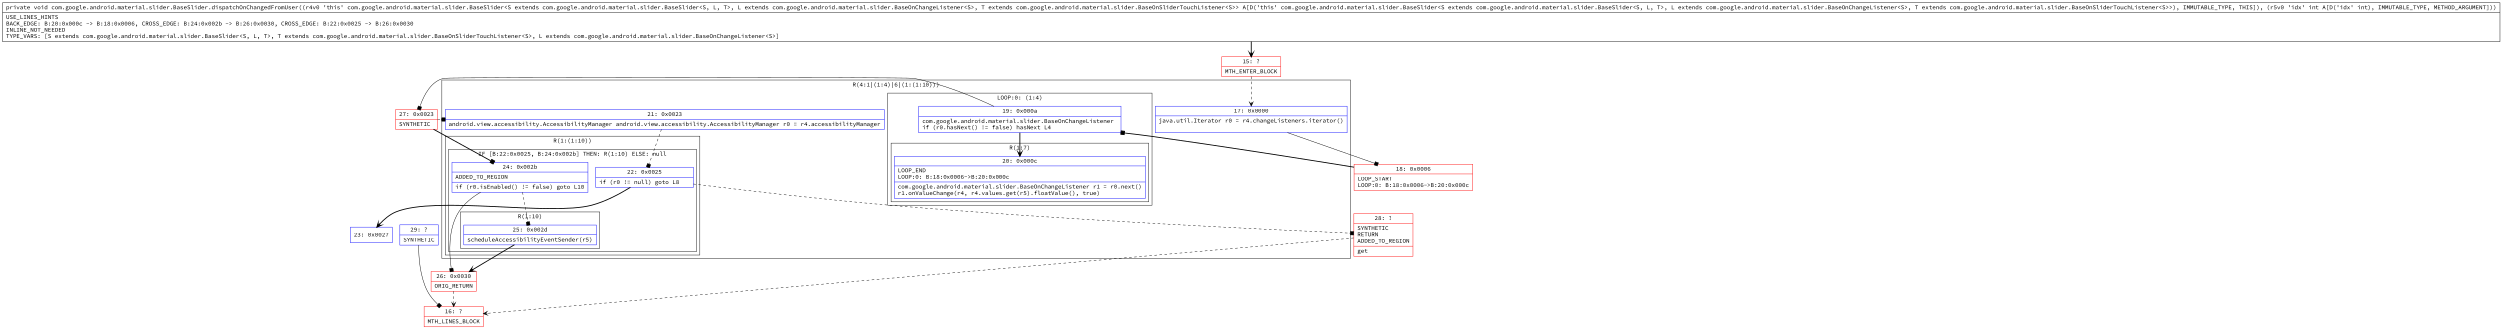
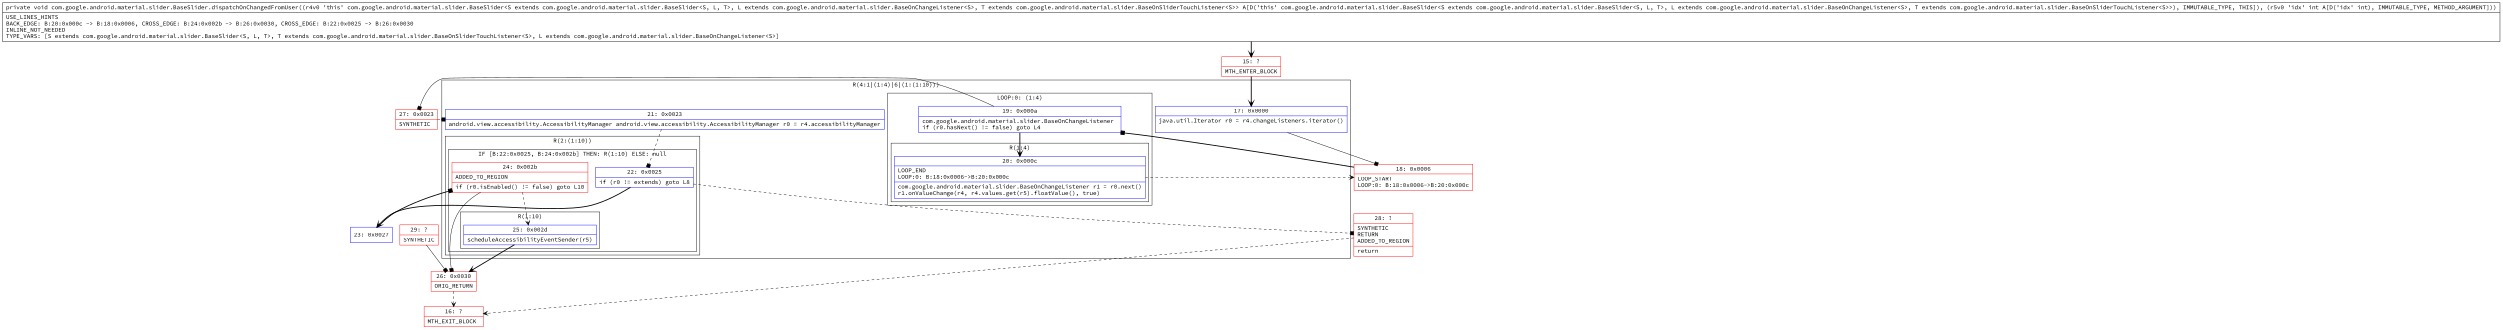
(1251, 89) -> (1251, 89)
(987, 128) -> (981, 128)
(573, 141) -> (573, 141)
(462, 145) -> (410, 205)
(1020, 148) -> (1020, 148)
(520, 177) -> (520, 177)
none -> (1248, 177)
(639, 182) -> (645, 182)
(525, 205) -> (525, 205)
(419, 235) -> (419, 235)
(1363, 251) -> (1368, 251)
(422, 277) -> (435, 257)
(454, 322) -> (452, 322)
